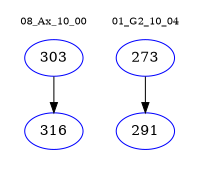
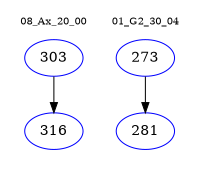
(54, 22) -> (54, 22)
(146, 22) -> (146, 22)
(145, 131) -> (145, 131)
